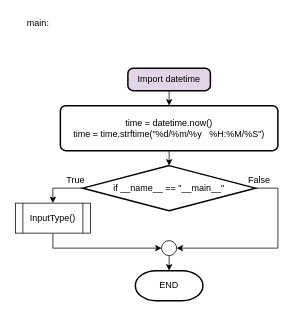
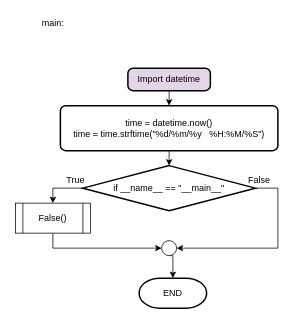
(38, 23) -> (53, 23)
(53, 218) -> (53, 218)
(169, 285) -> (173, 293)
